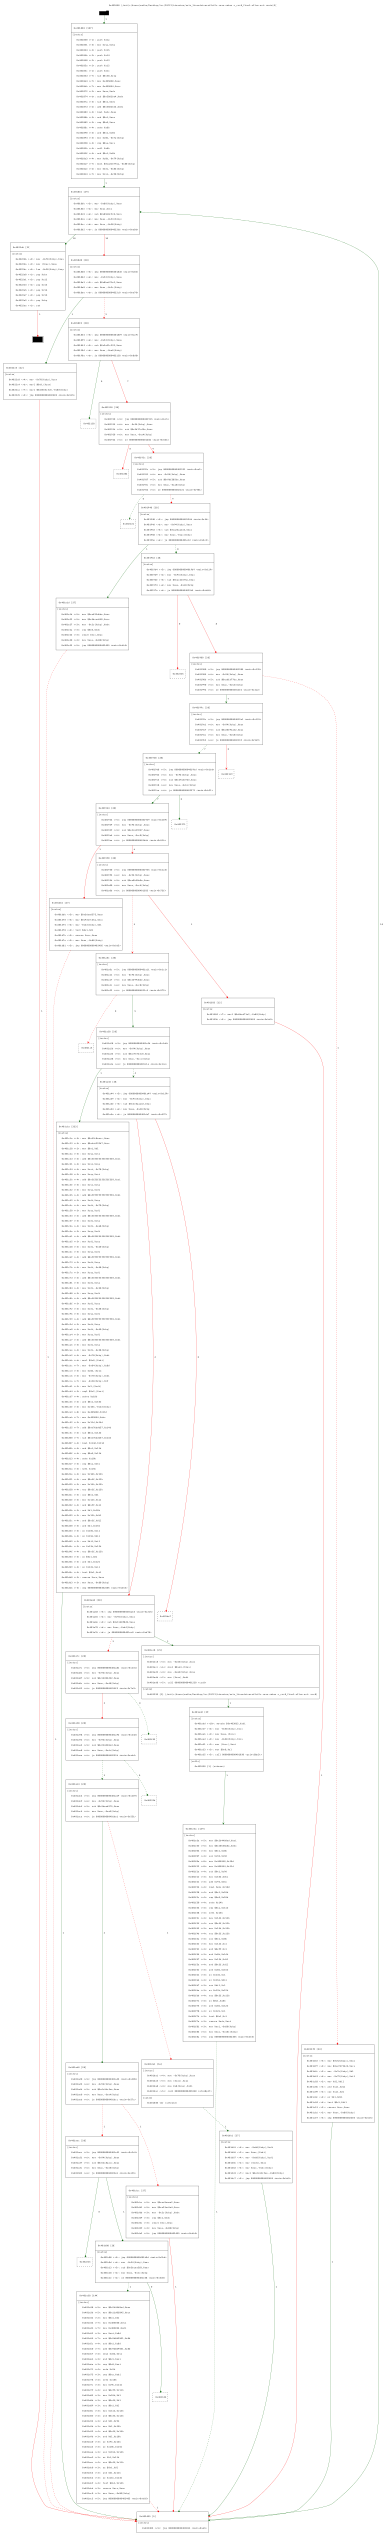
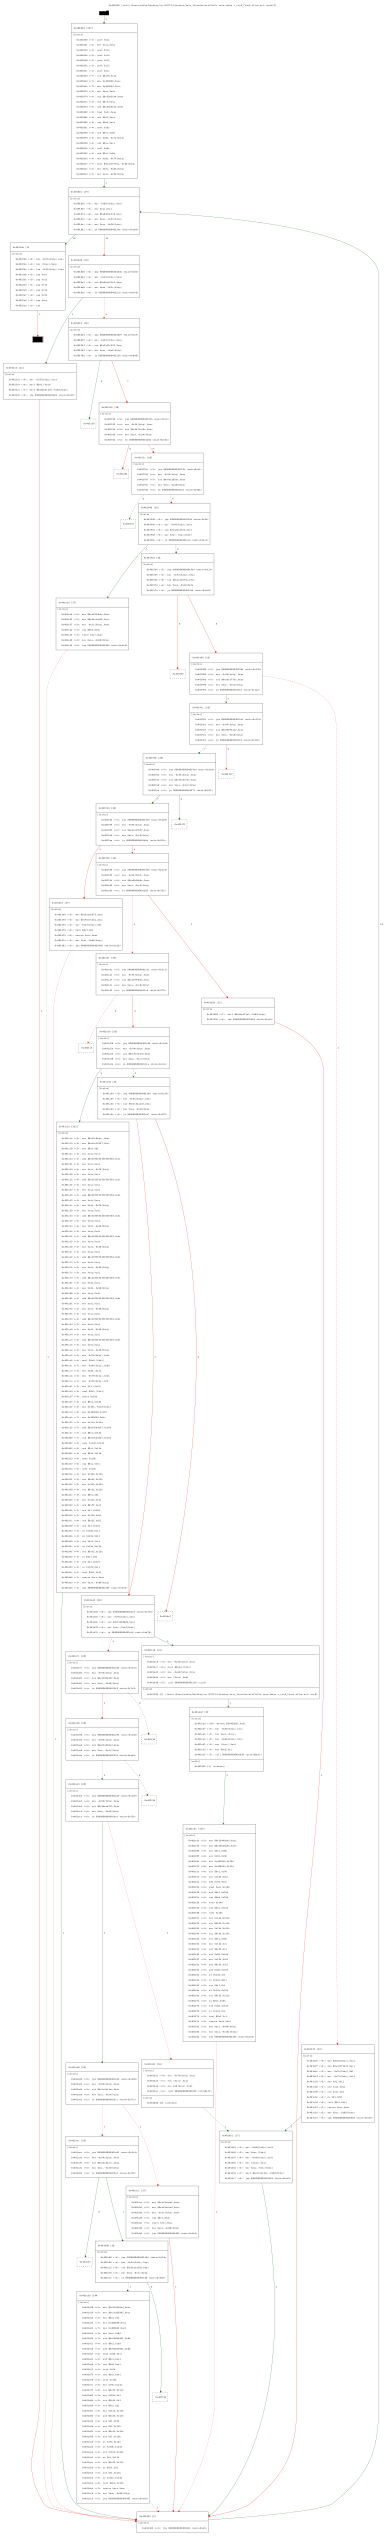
(133, 1010) -> (133, 1010)
(215, 2279) -> (215, 2279)
(330, 2366) -> (294, 2123)
